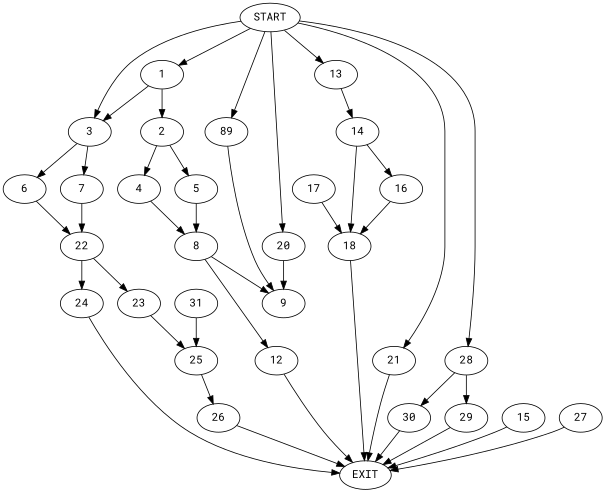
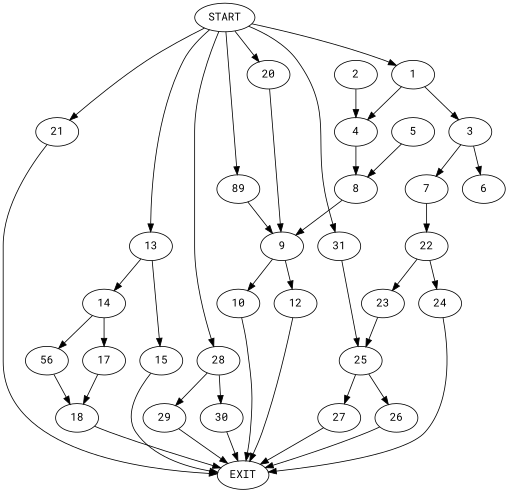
(156, 46) -> (319, 110)
(162, 99) -> (387, 100)
(177, 157) -> none
(354, 185) -> (104, 328)
(401, 189) -> (47, 361)
(50, 215) -> none
none -> (156, 299)
(234, 300) -> (288, 271)
none -> (238, 303)
none -> (351, 385)
